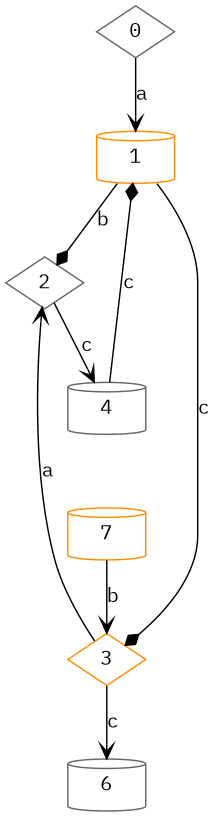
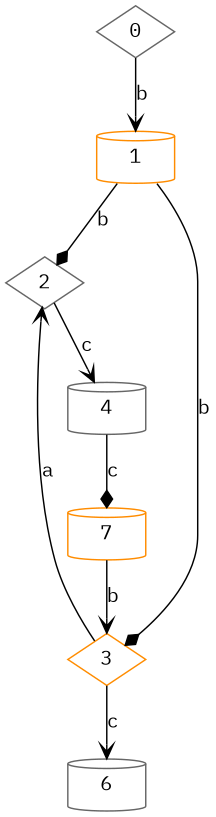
(142, 95) -> (142, 95)
(120, 292) -> (107, 462)
(204, 408) -> (204, 408)
